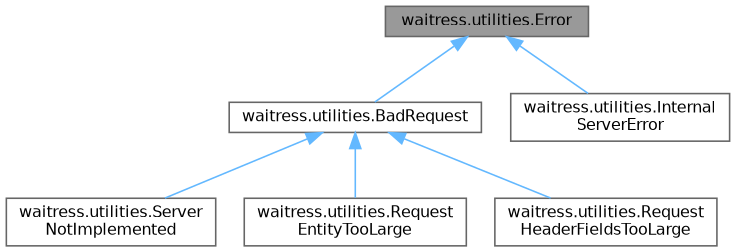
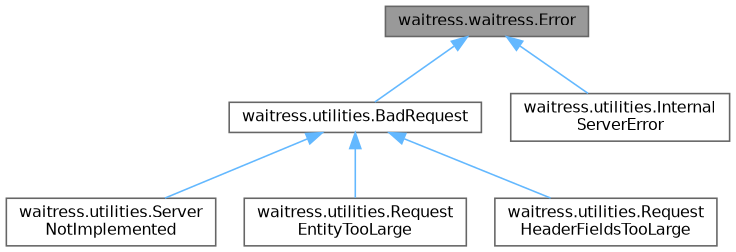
(487, 21) -> (487, 21)
